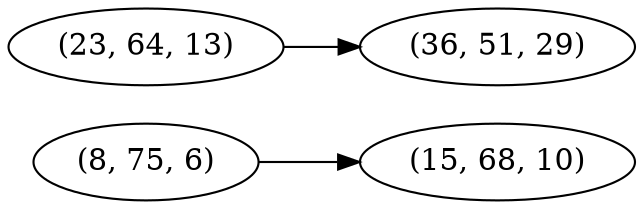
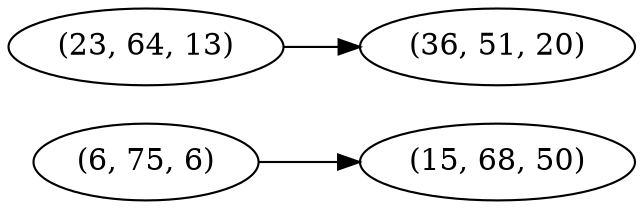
(497, 47) -> (497, 47)
(146, 162) -> (146, 162)
(497, 162) -> (497, 162)
